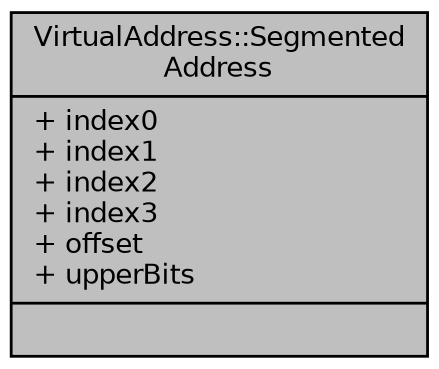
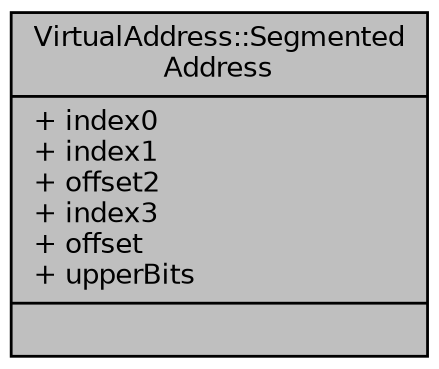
(96, 183) -> (98, 183)
